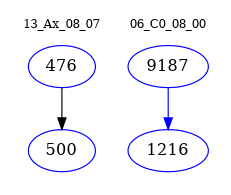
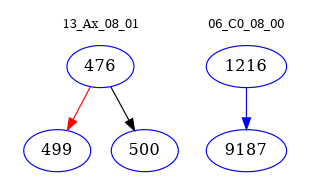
(62, 25) -> (101, 25)
(168, 103) -> (246, 103)
none -> (57, 151)
